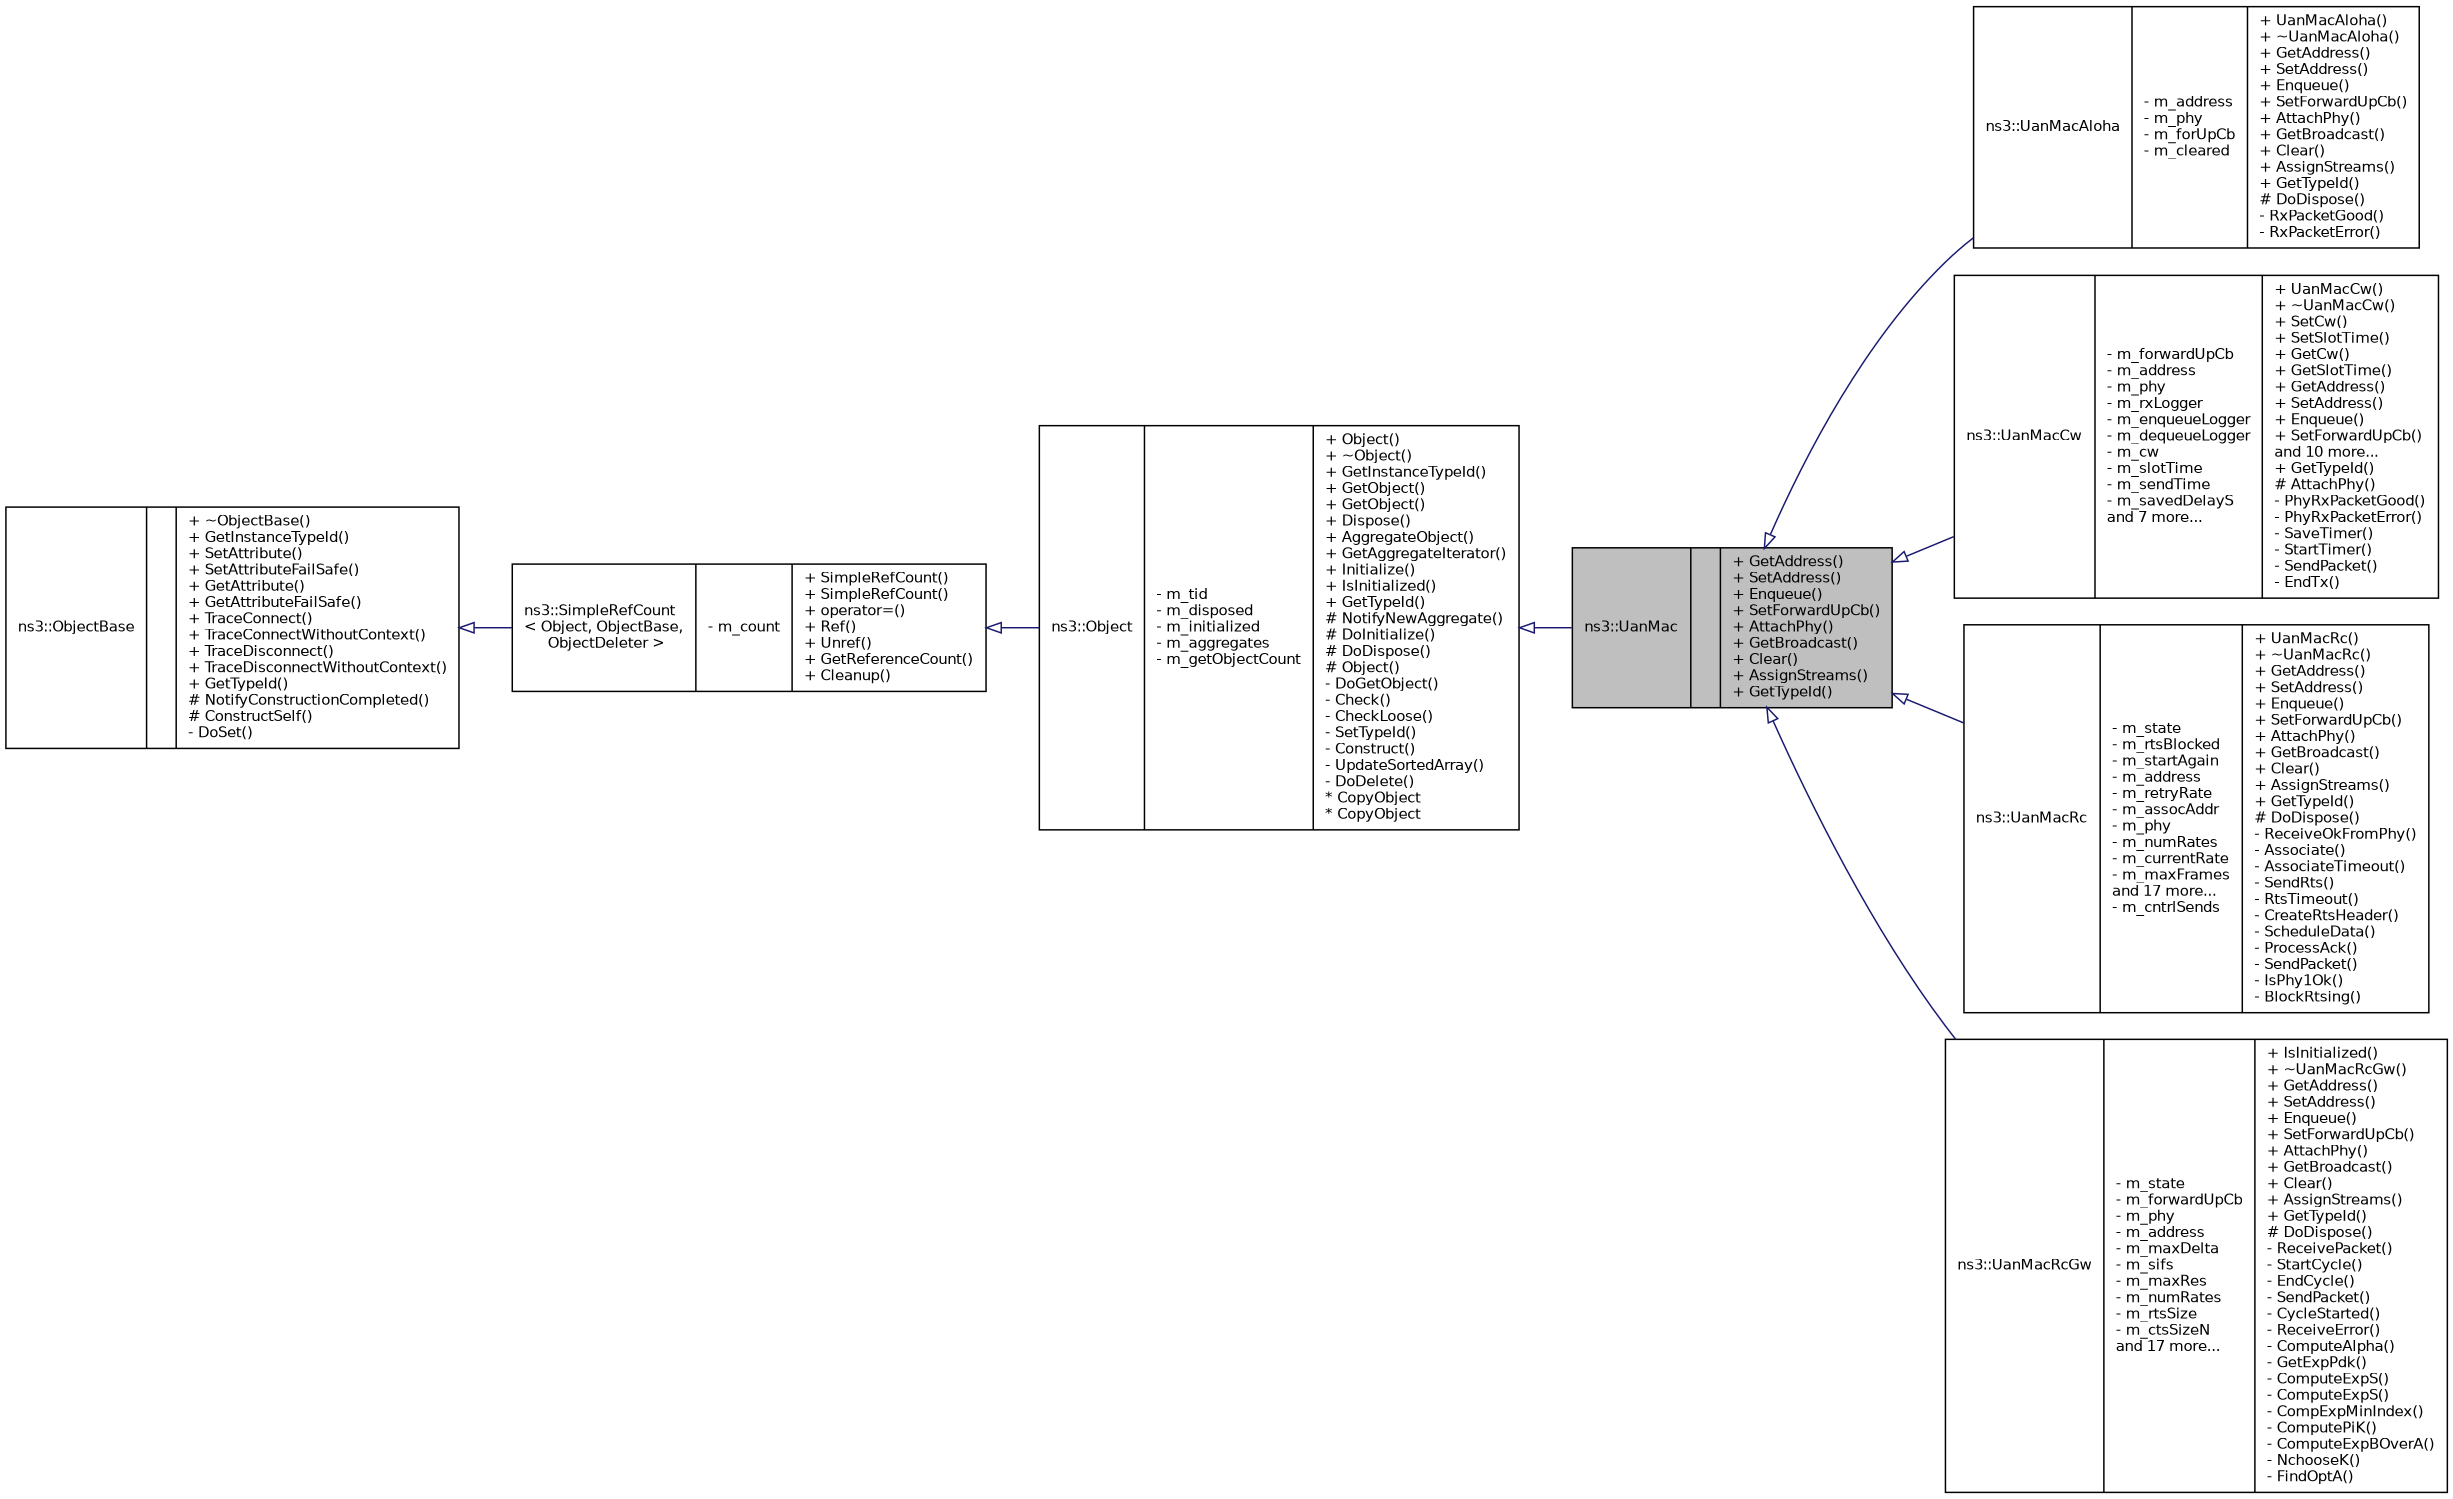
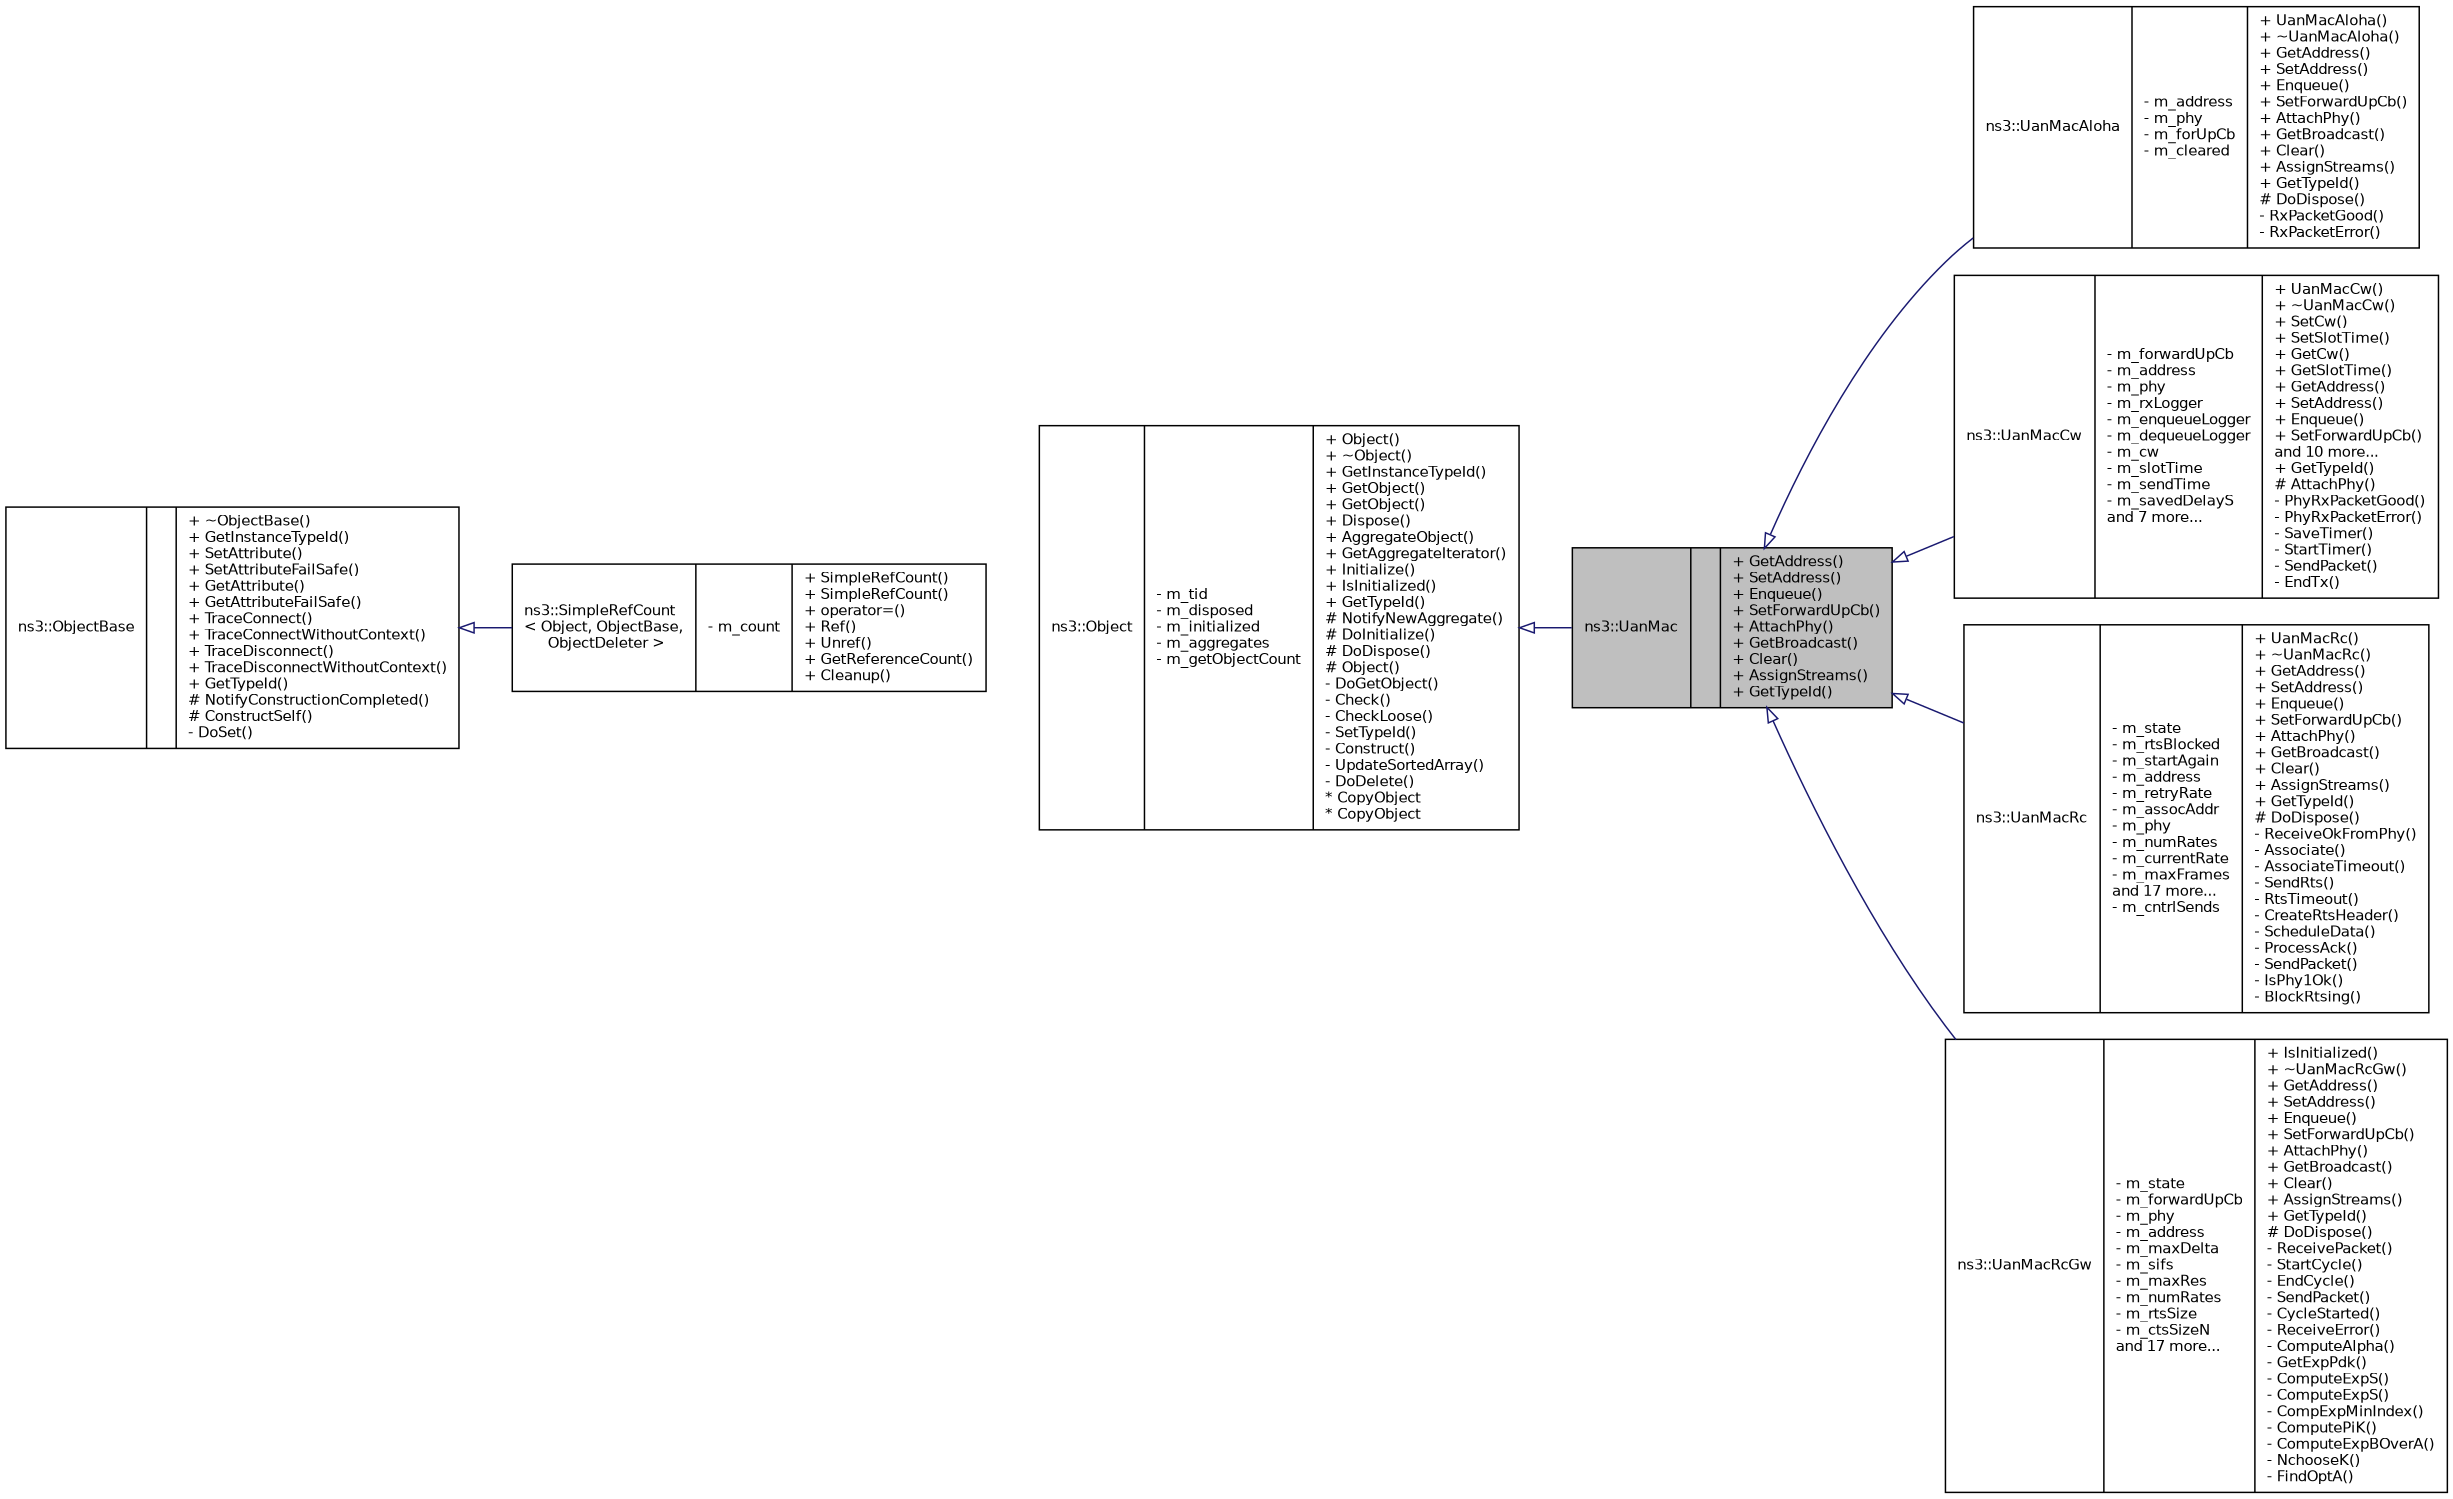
(1020, 628) -> none
